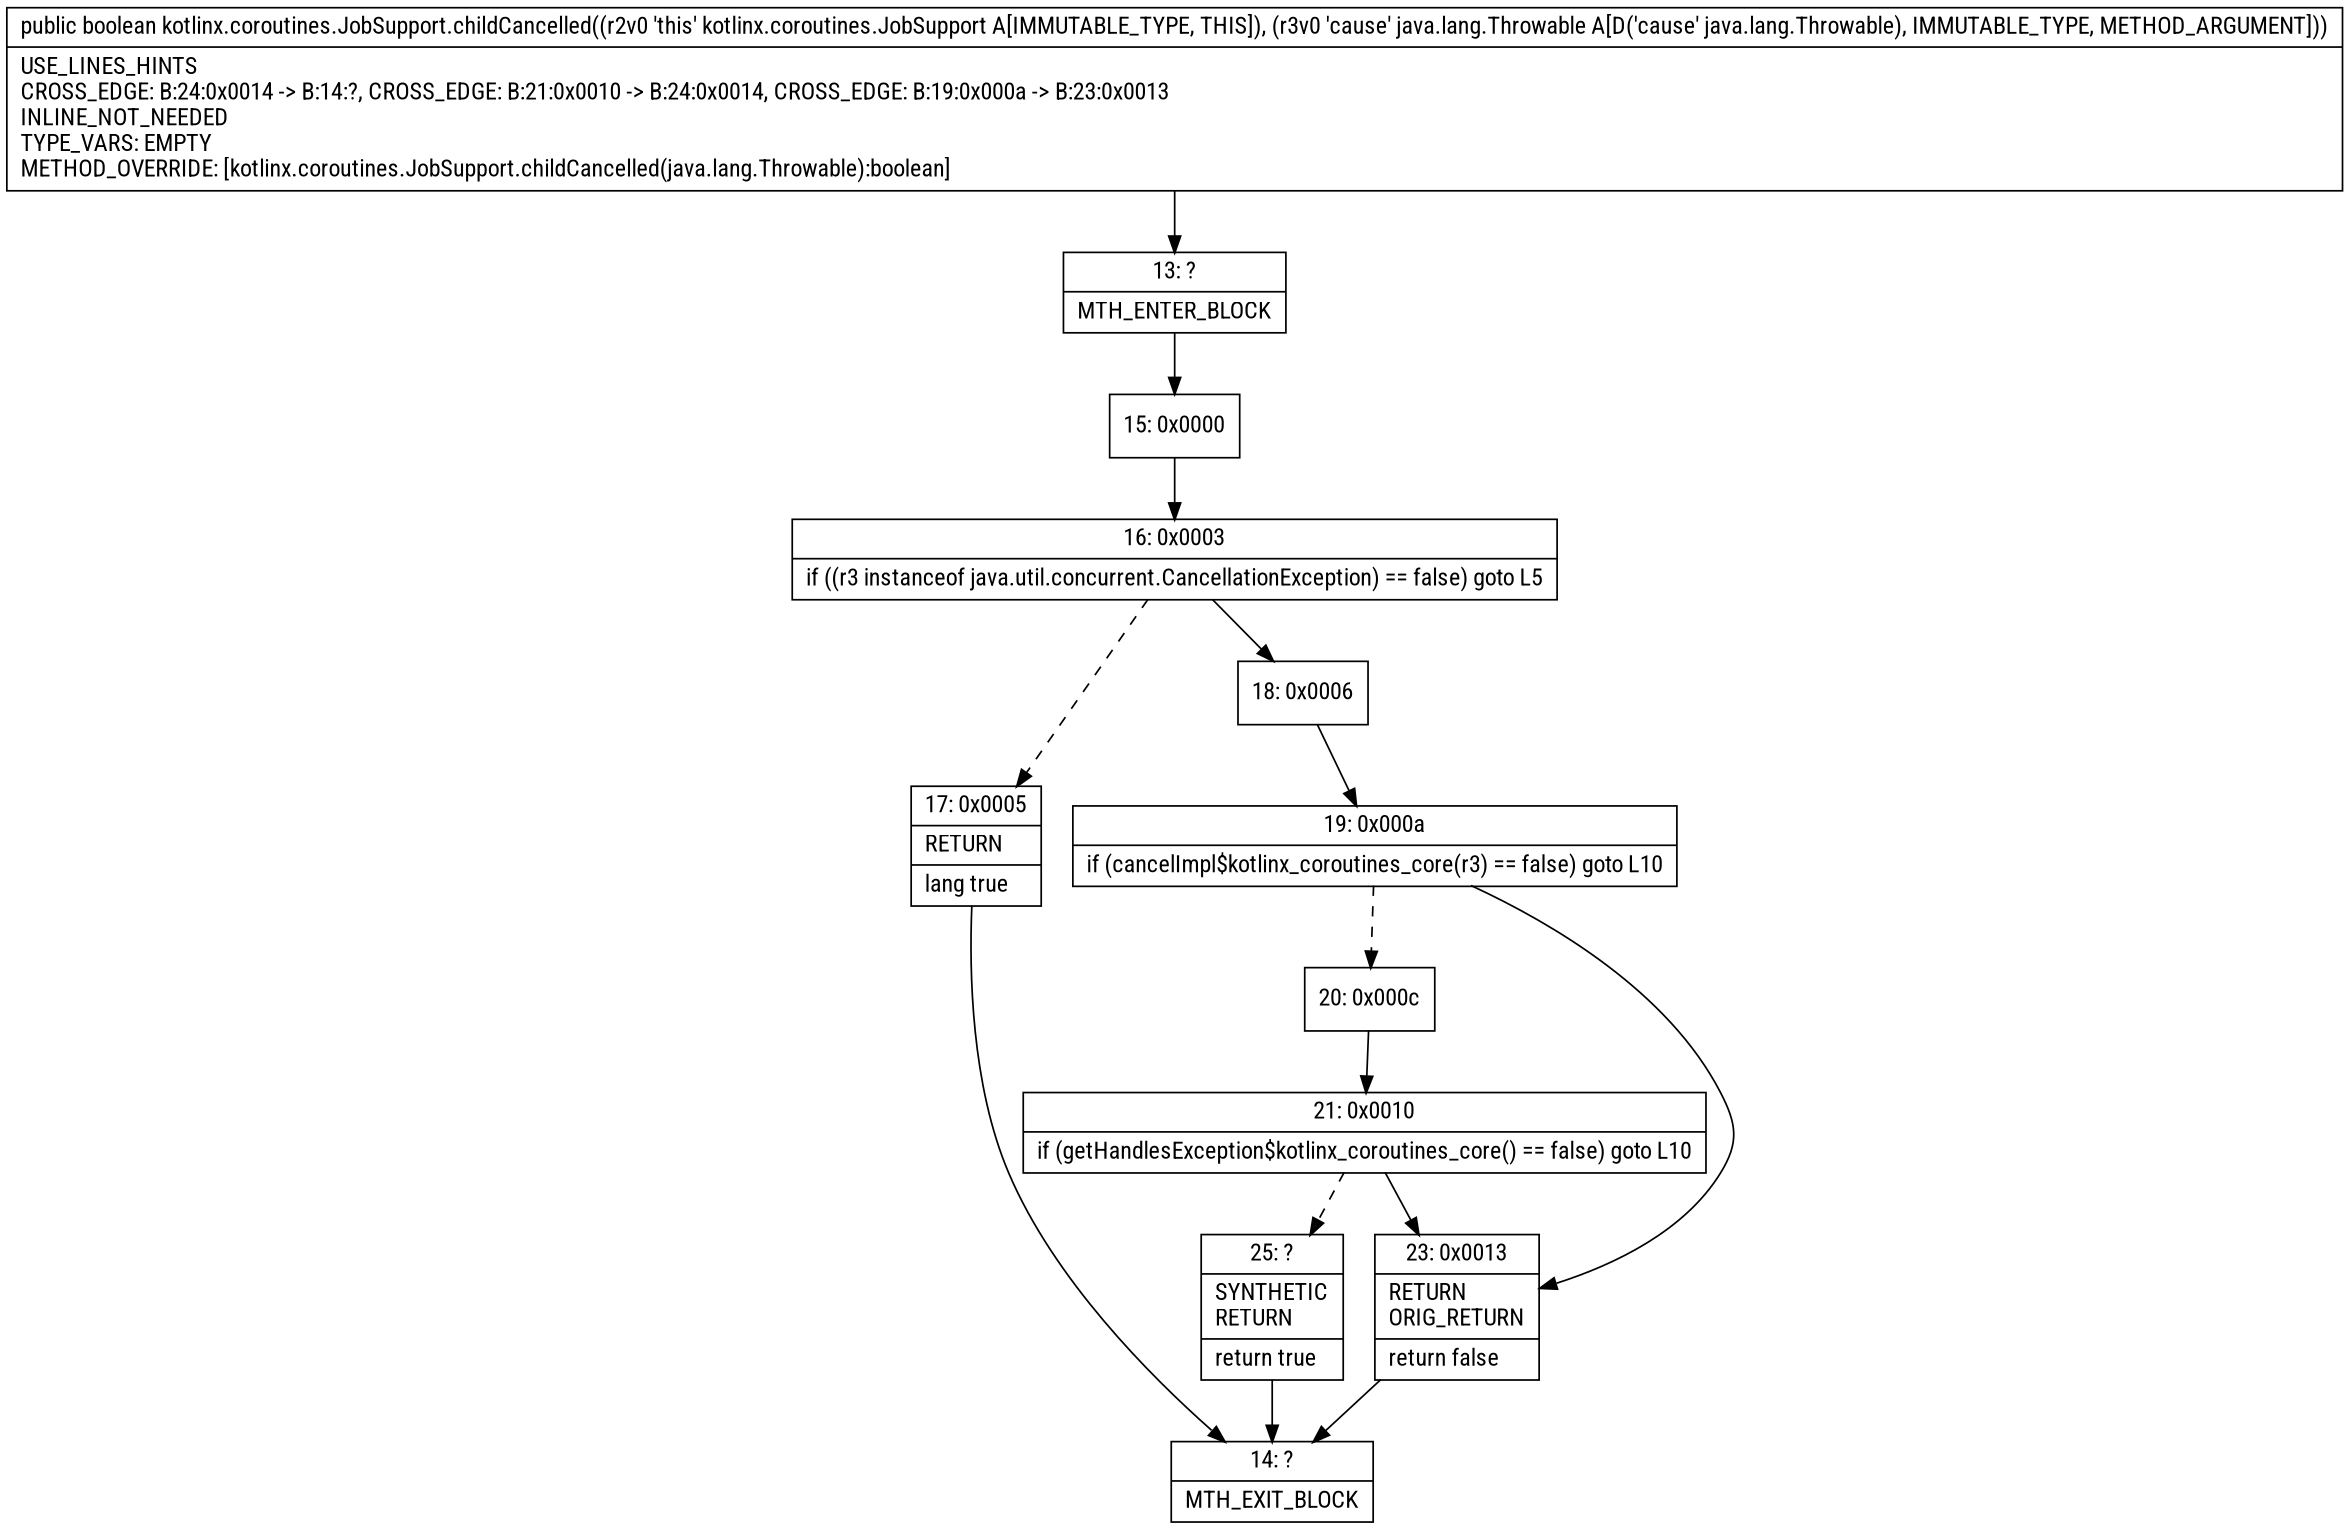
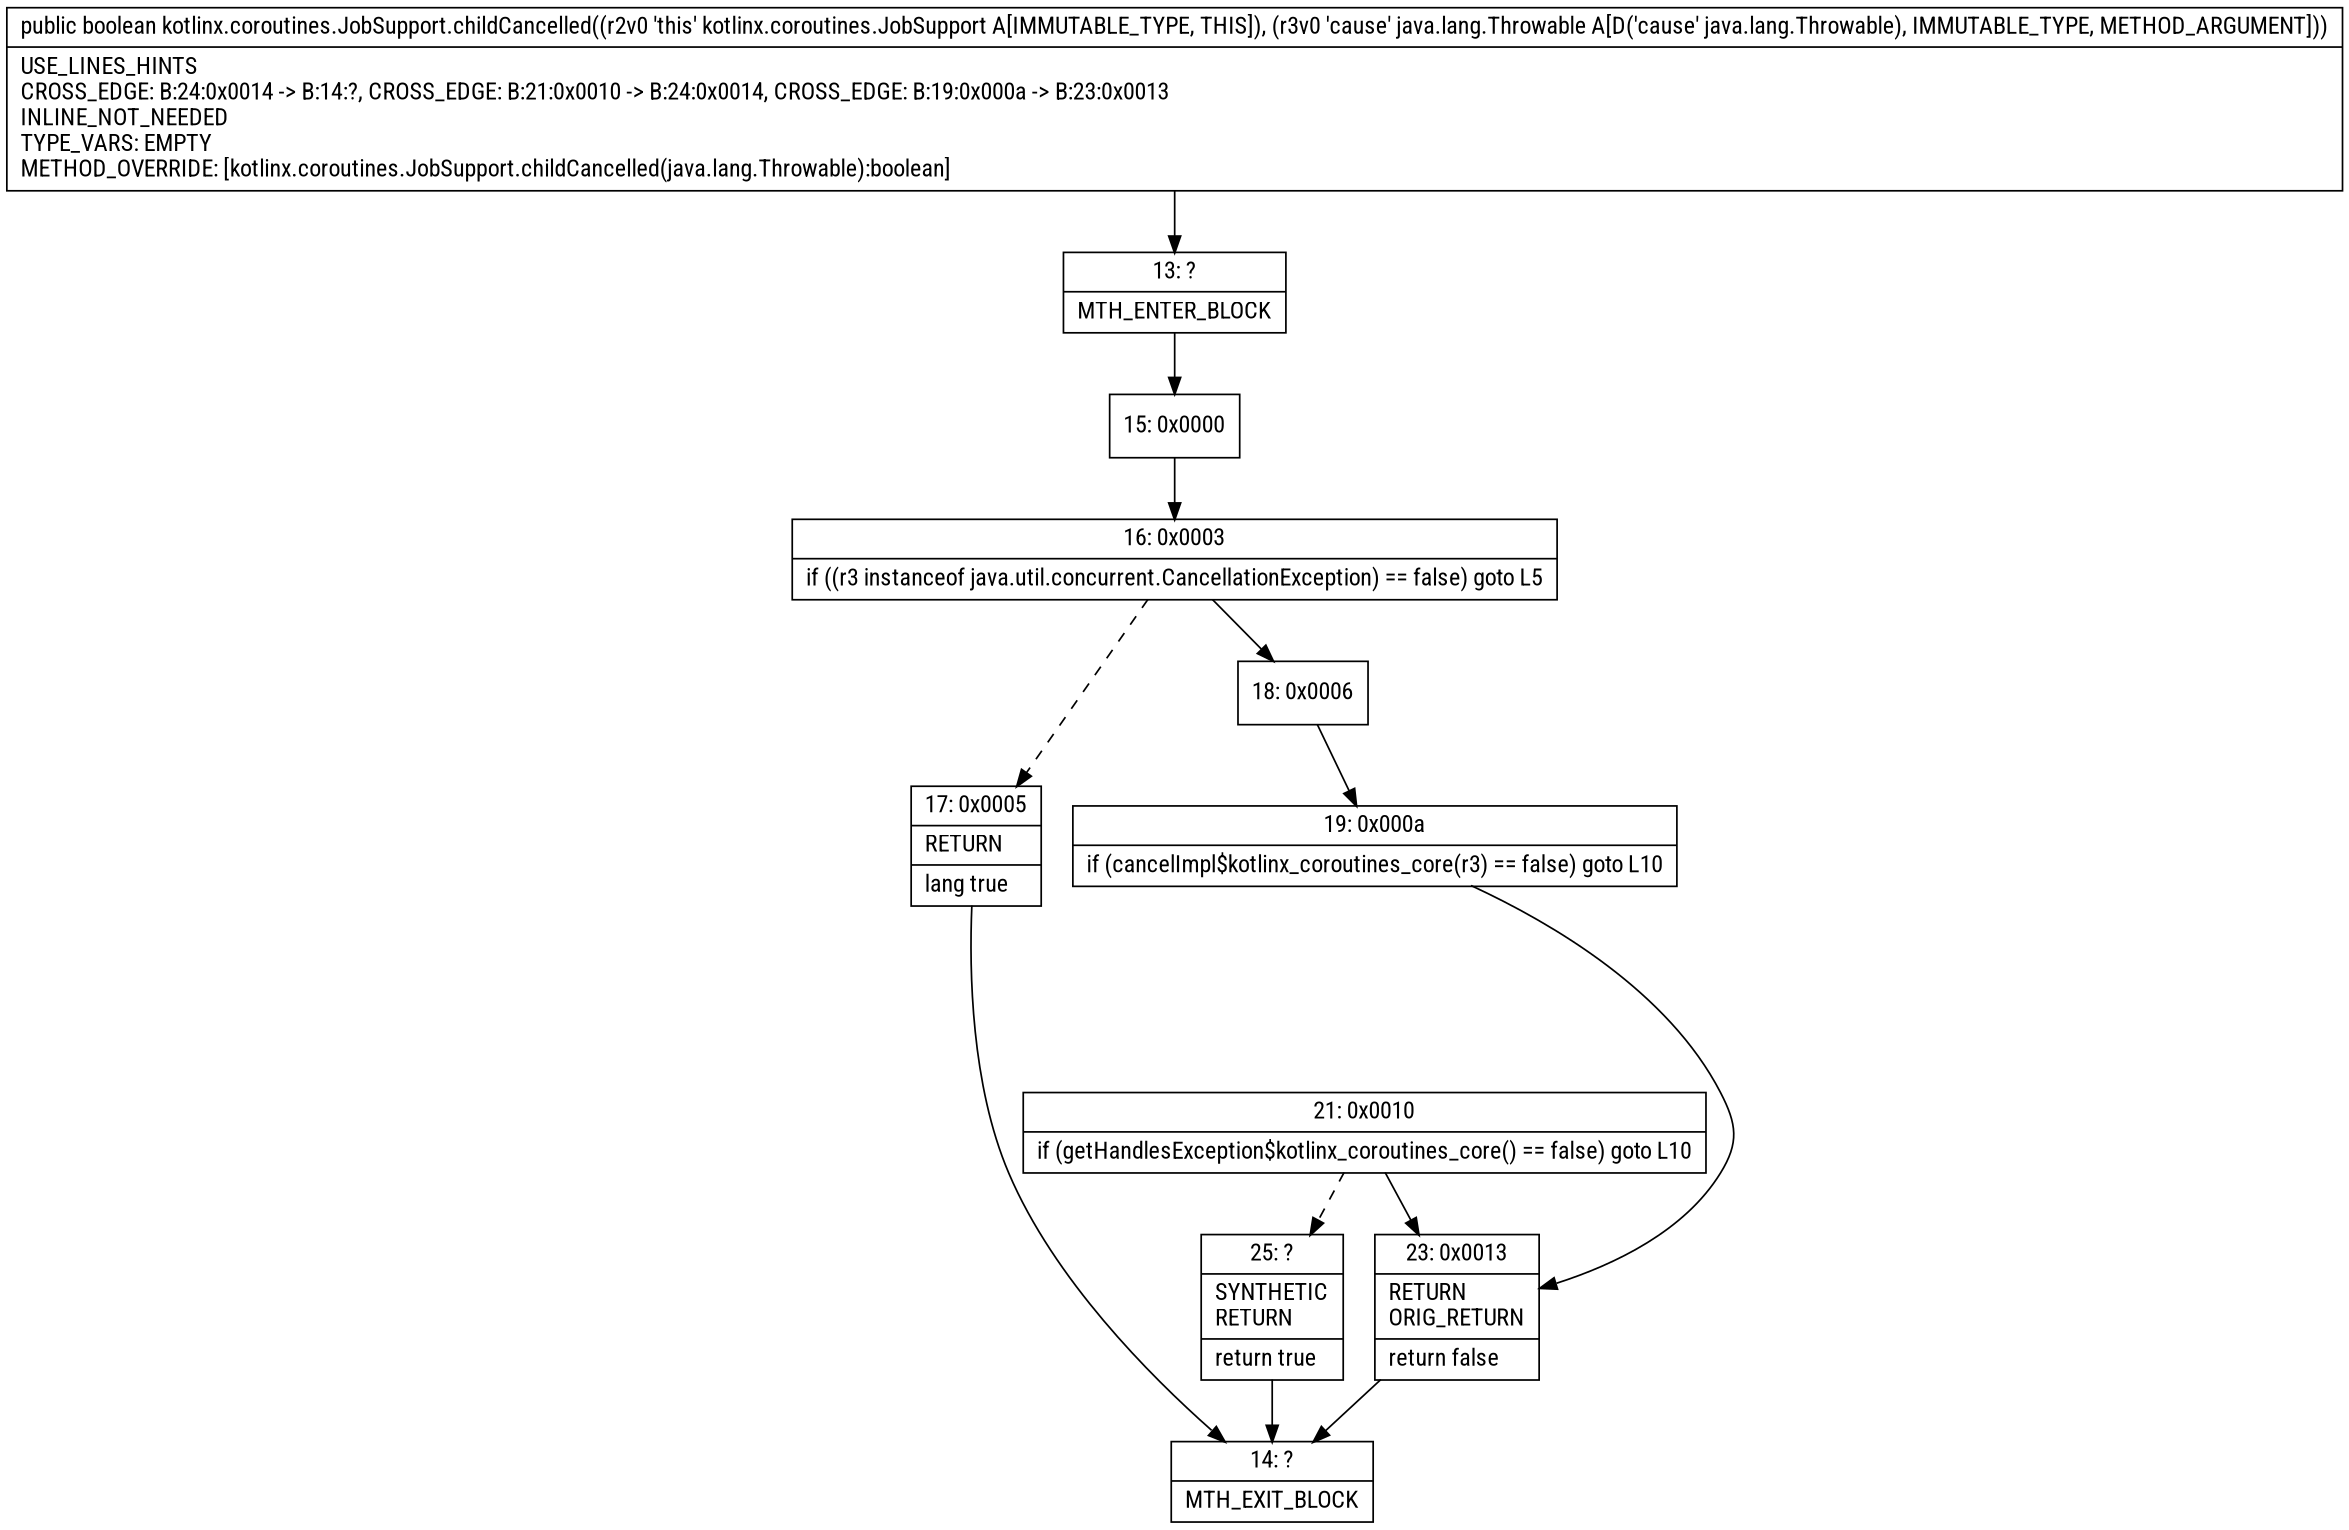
(1370, 999) -> none
